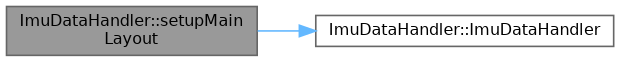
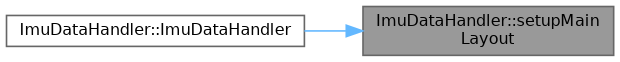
(278, 31) -> (325, 31)
